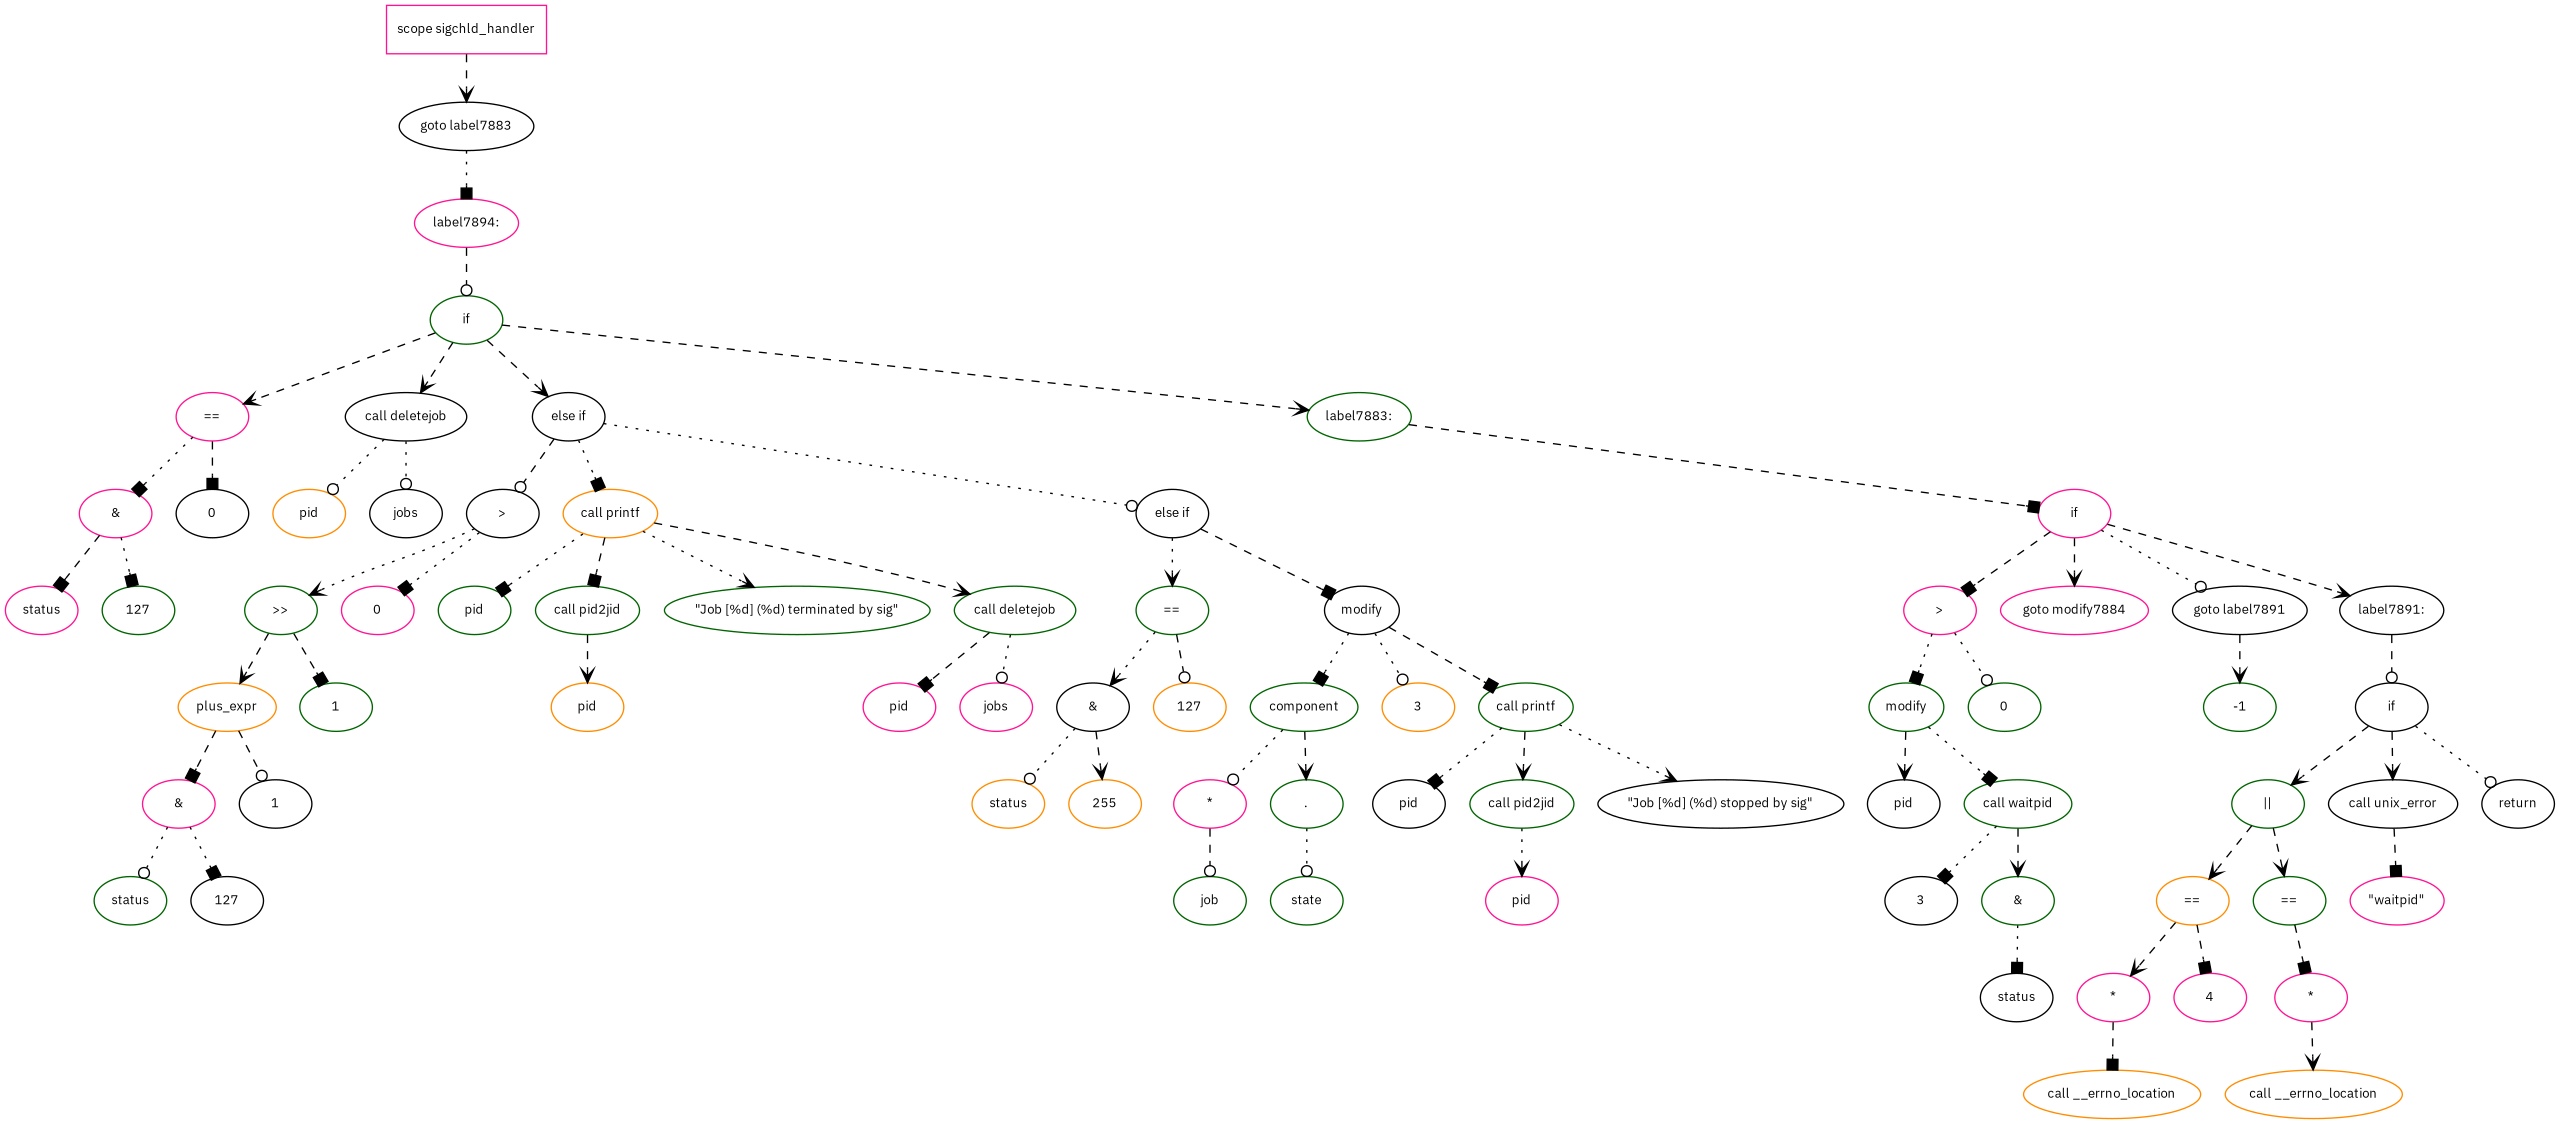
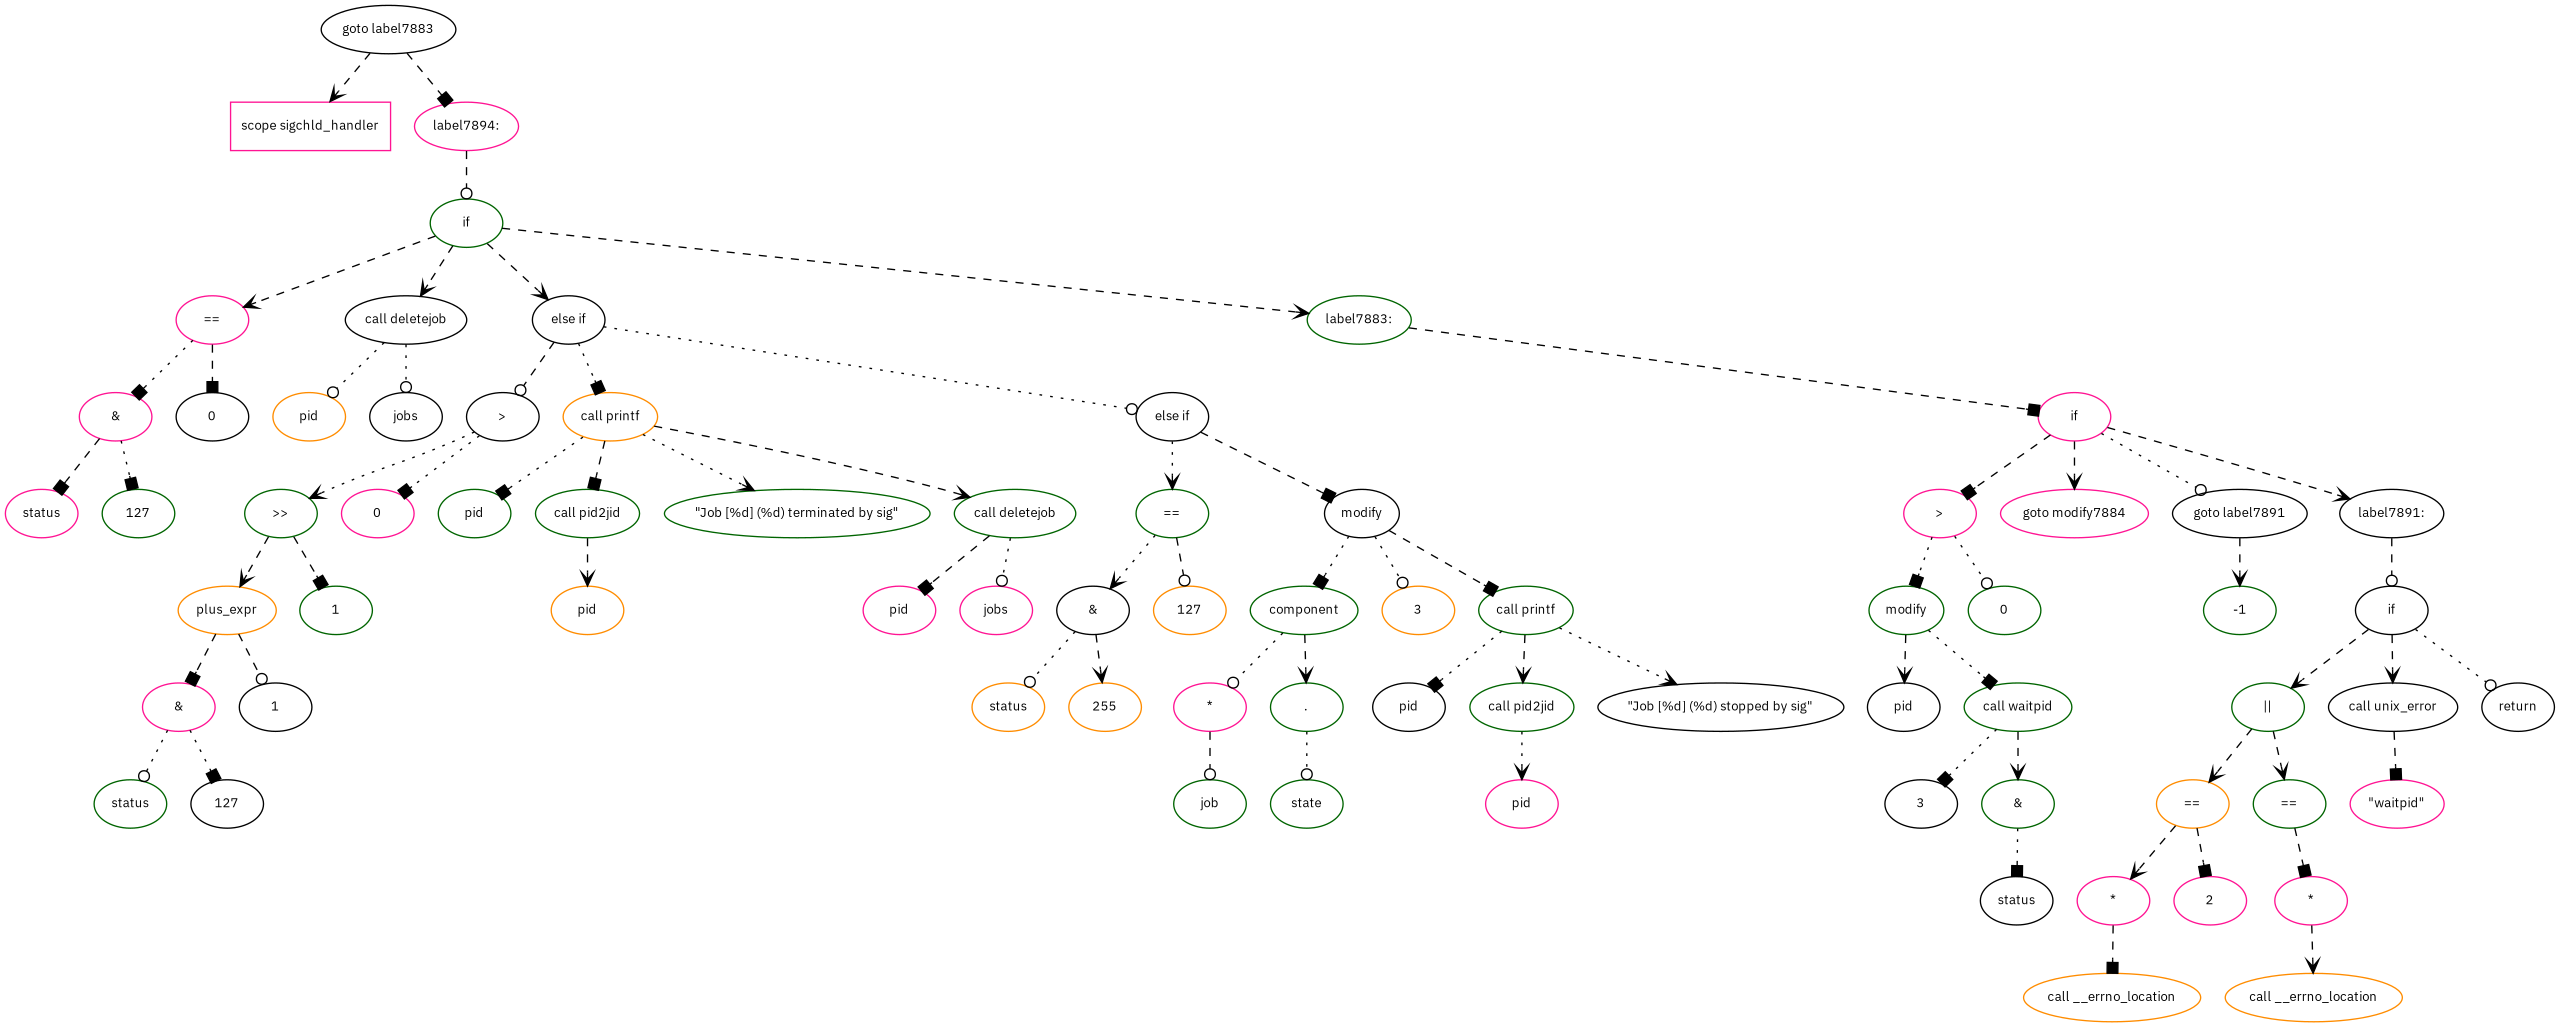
(467, 71) -> (354, 72)
(467, 168) -> (424, 73)
(2210, 998) -> (2210, 901)
